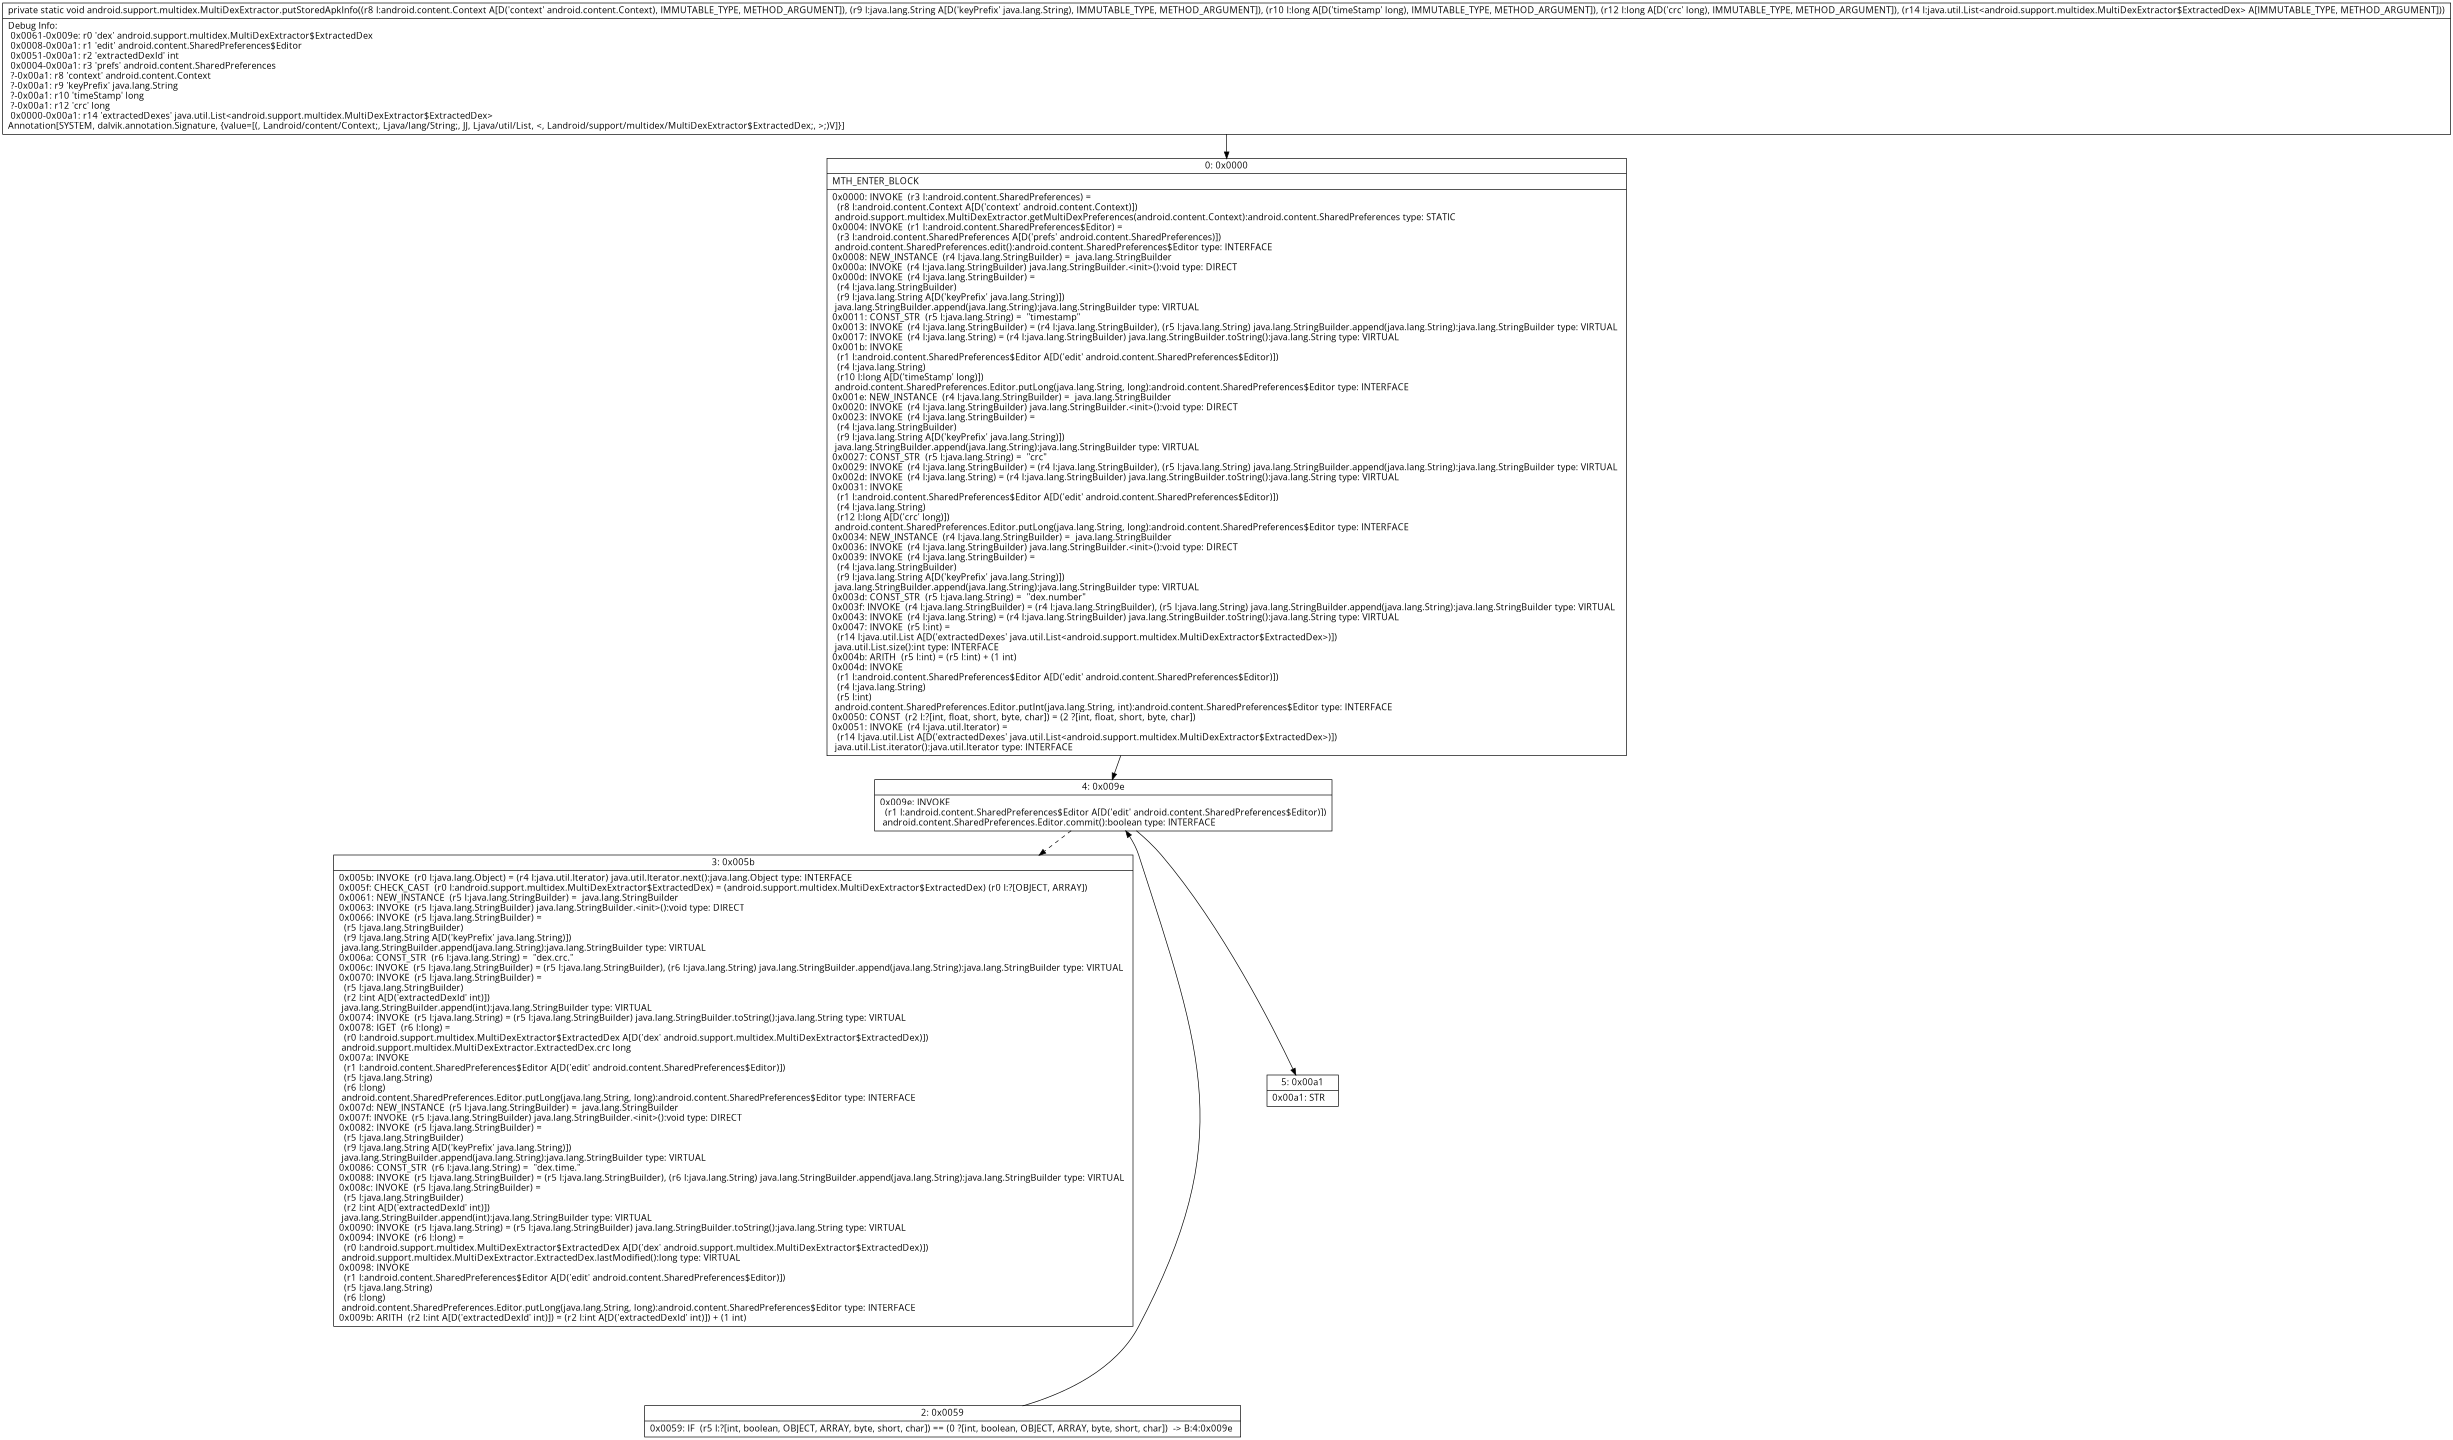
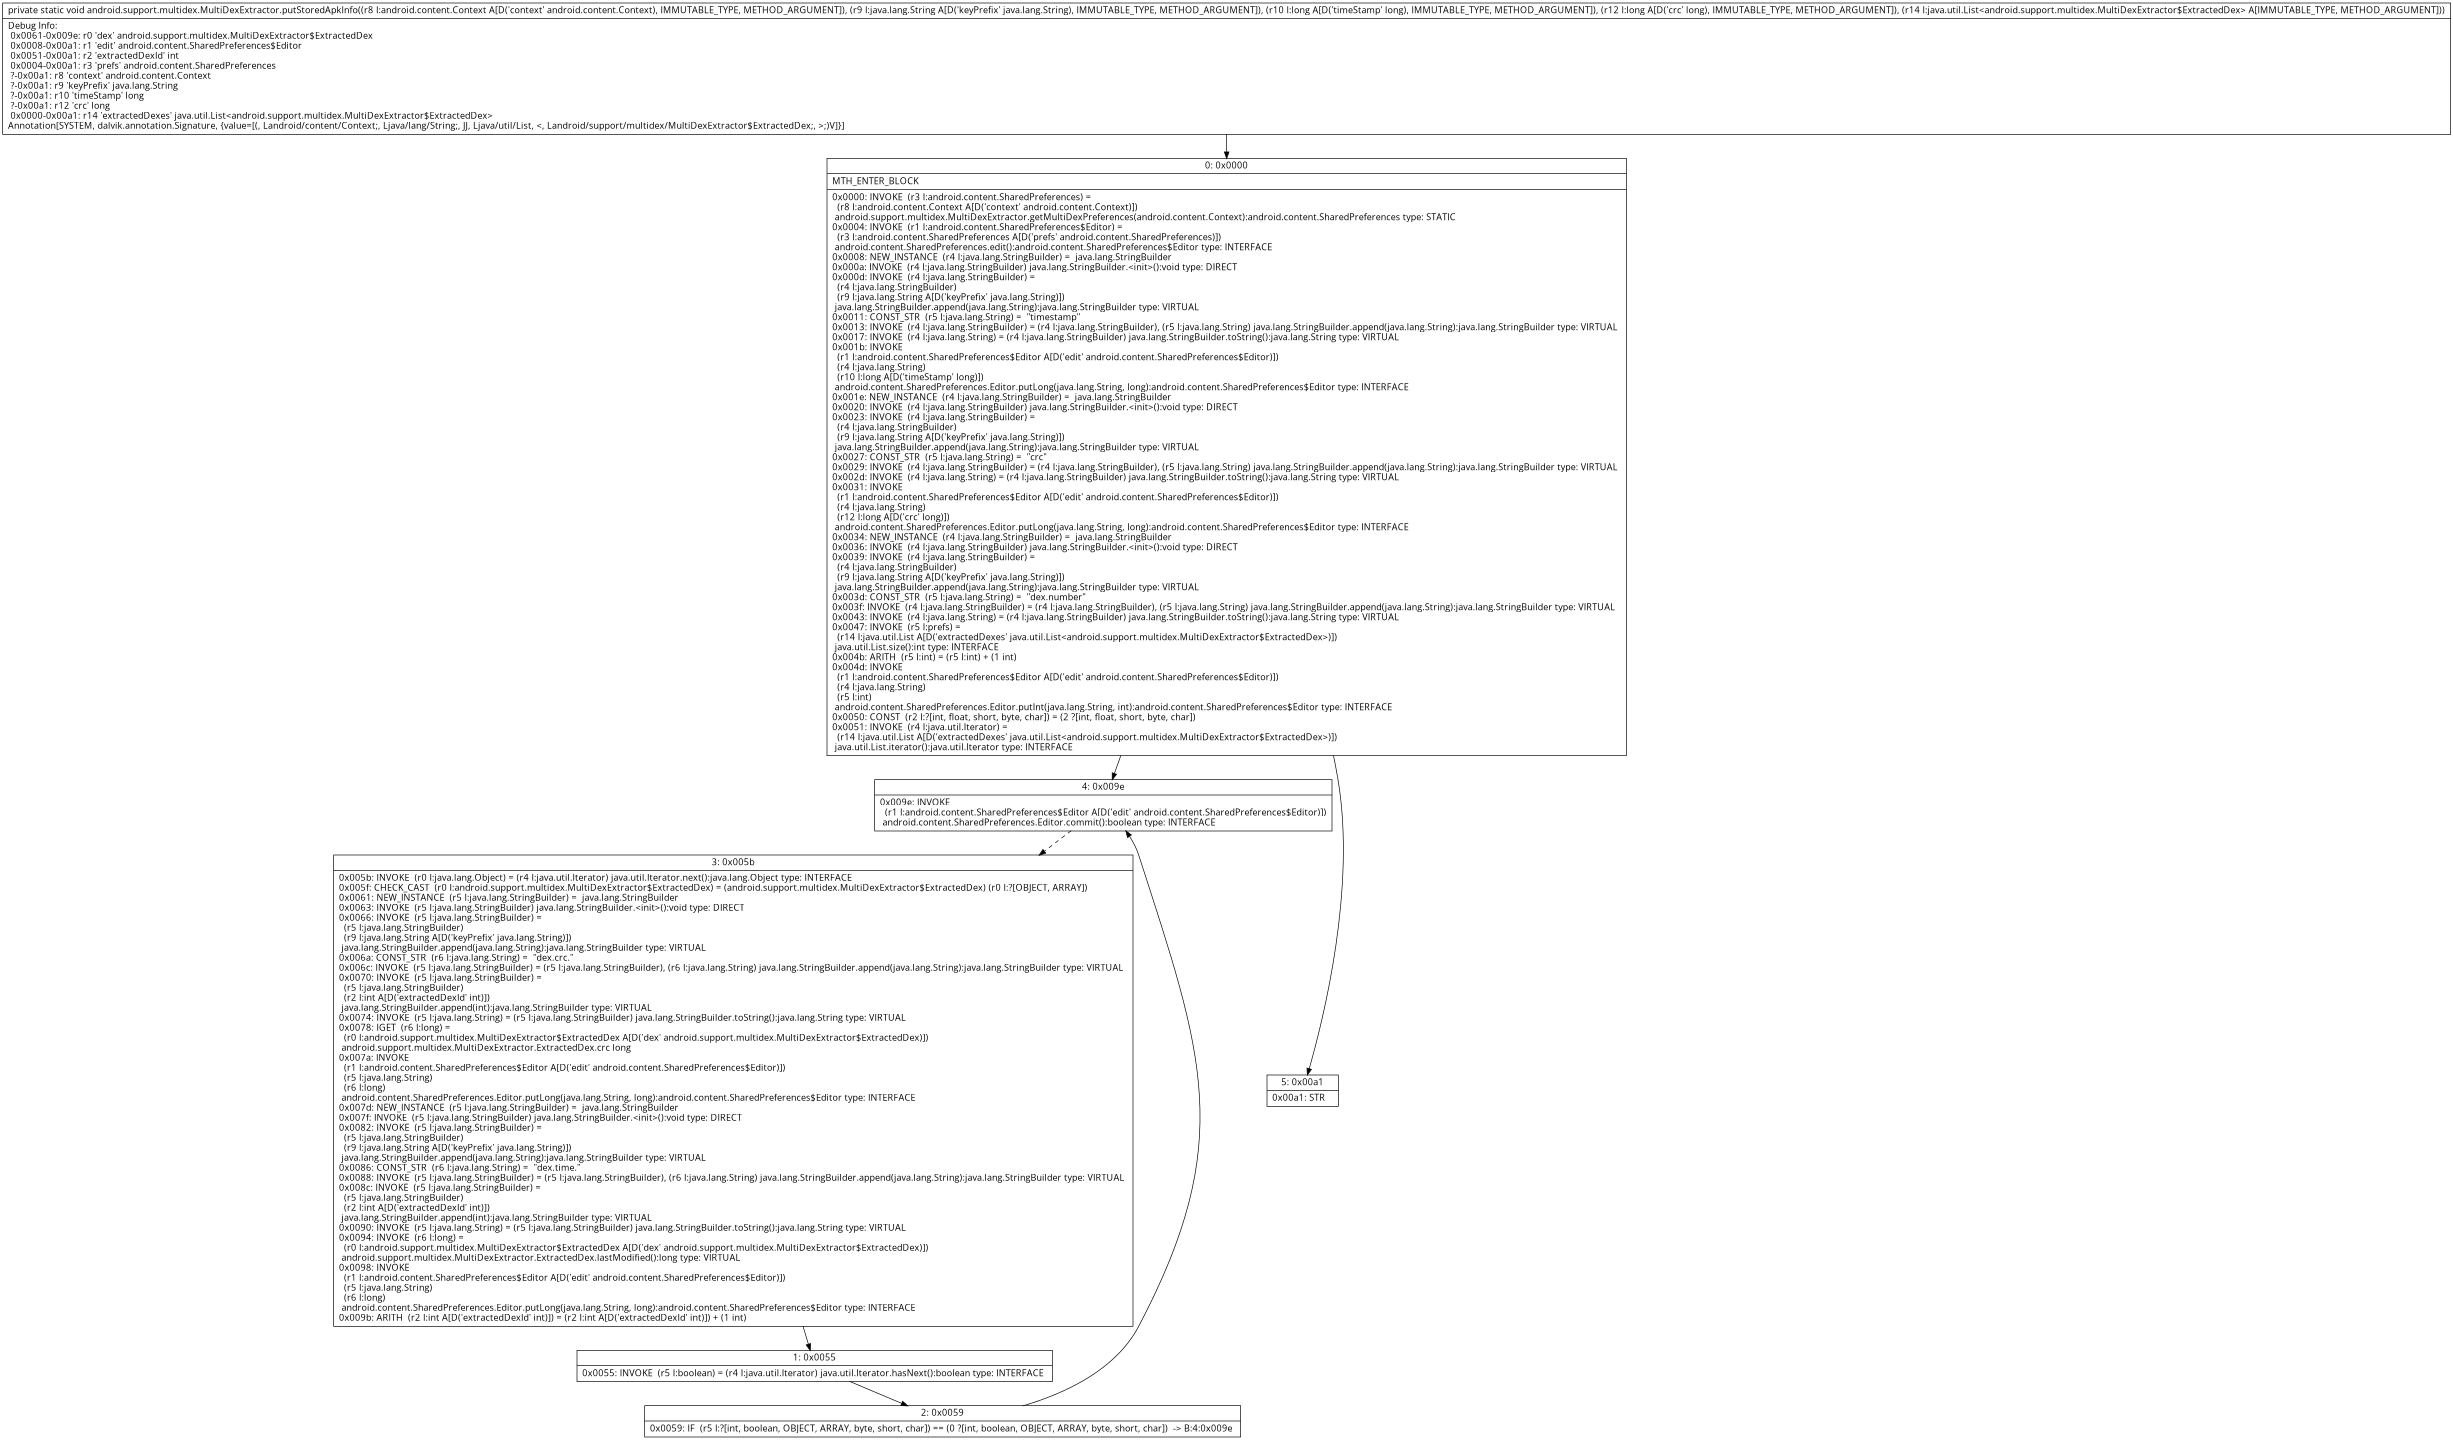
(893, 627) -> (898, 627)
(1224, 943) -> (1340, 913)
none -> (815, 1366)
